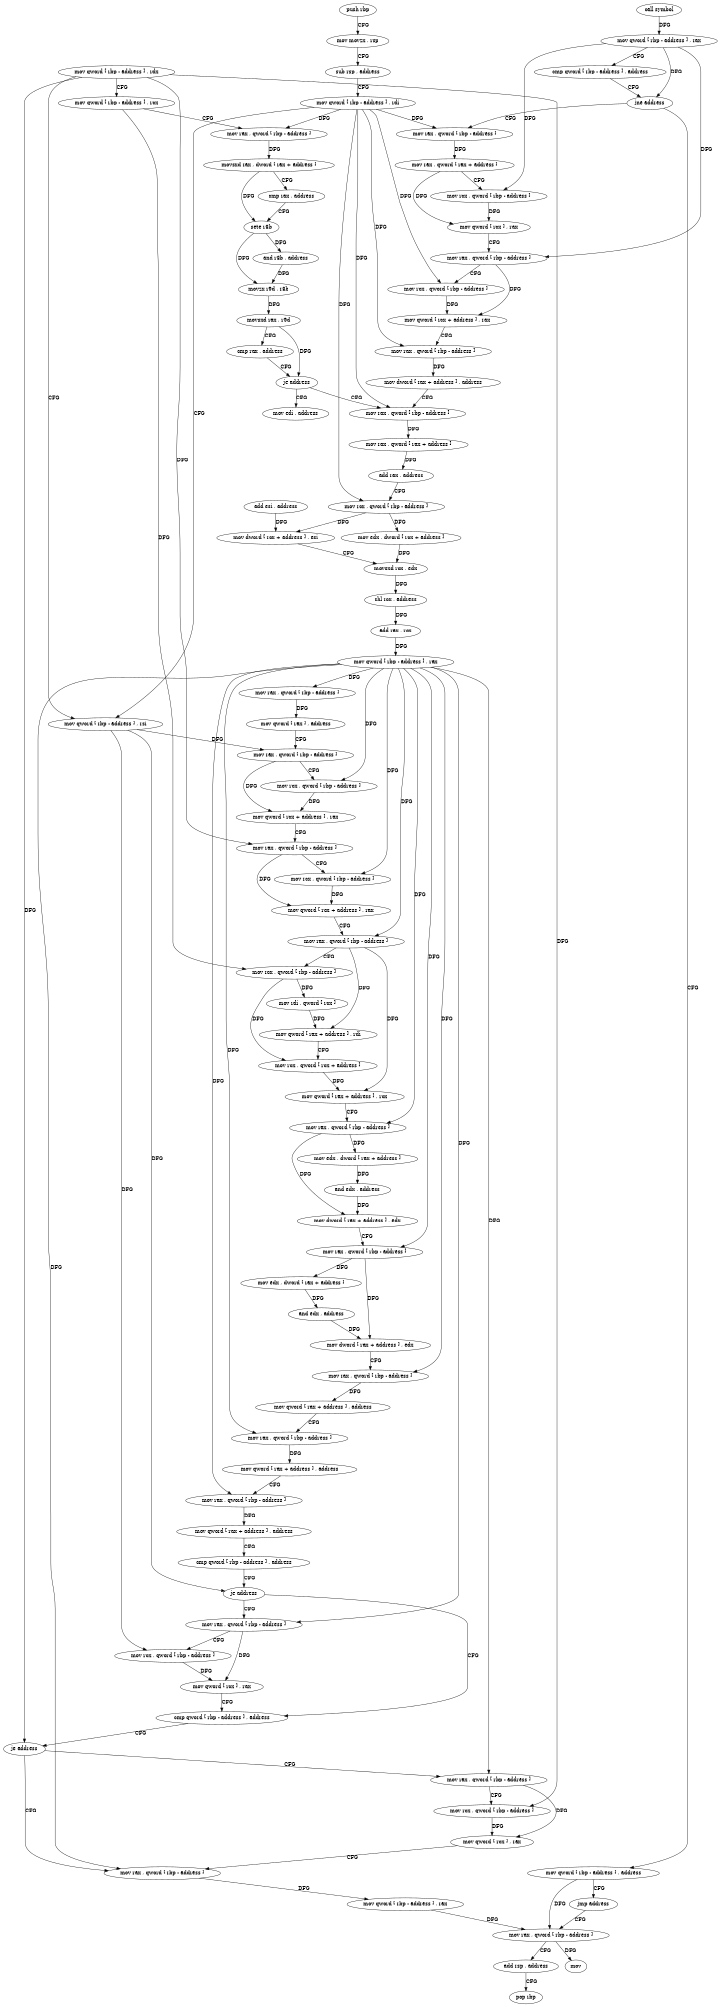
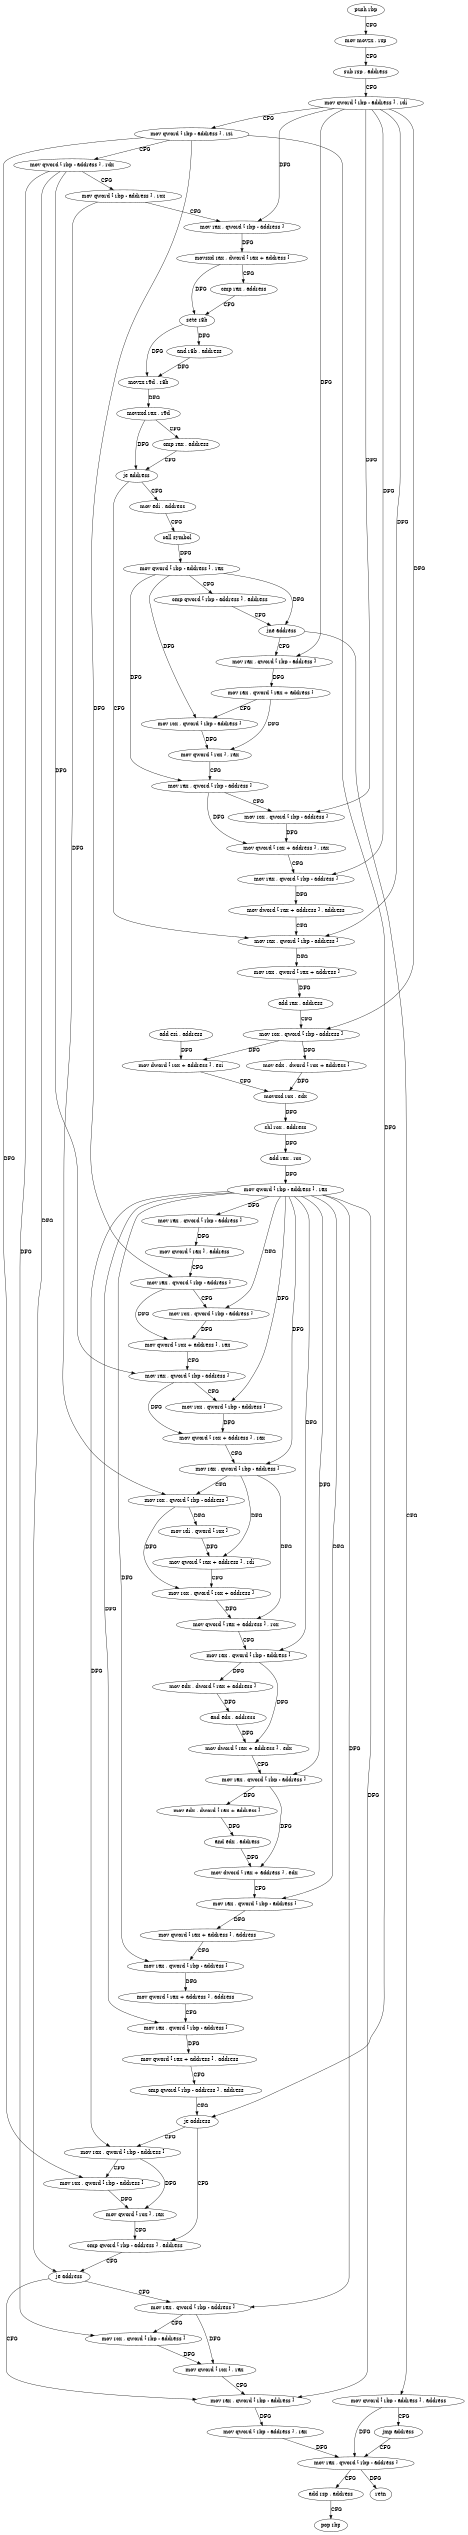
(48, 395) -> (134, 149)
none -> (169, 521)
(576, 1966) -> (381, 2494)
